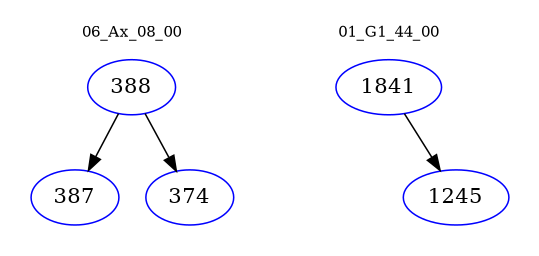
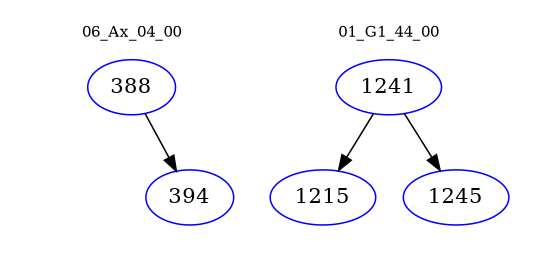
(132, 33) -> (132, 33)
(389, 87) -> (389, 87)
(75, 197) -> none
(190, 197) -> (190, 197)
none -> (323, 197)
